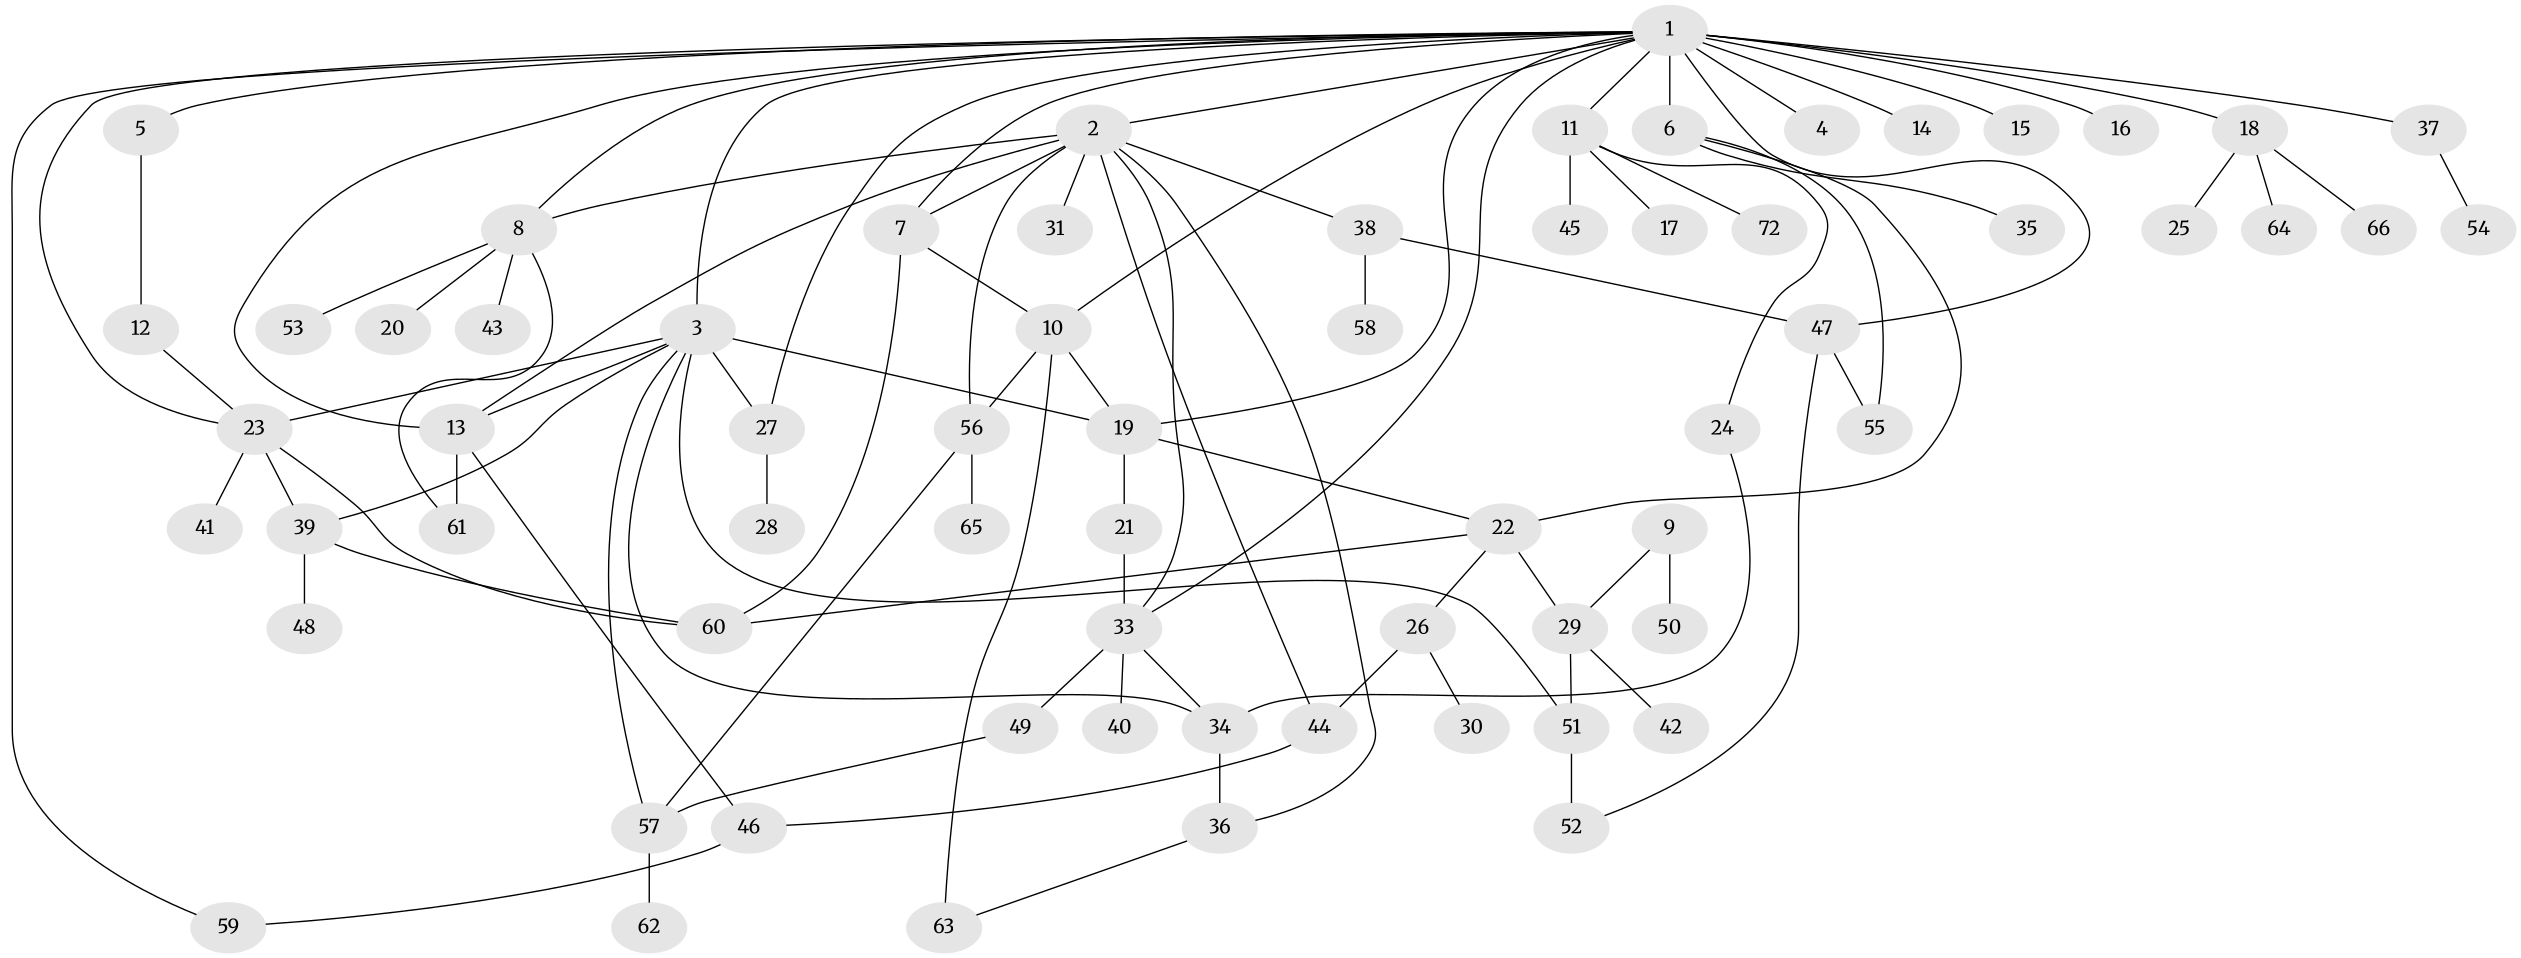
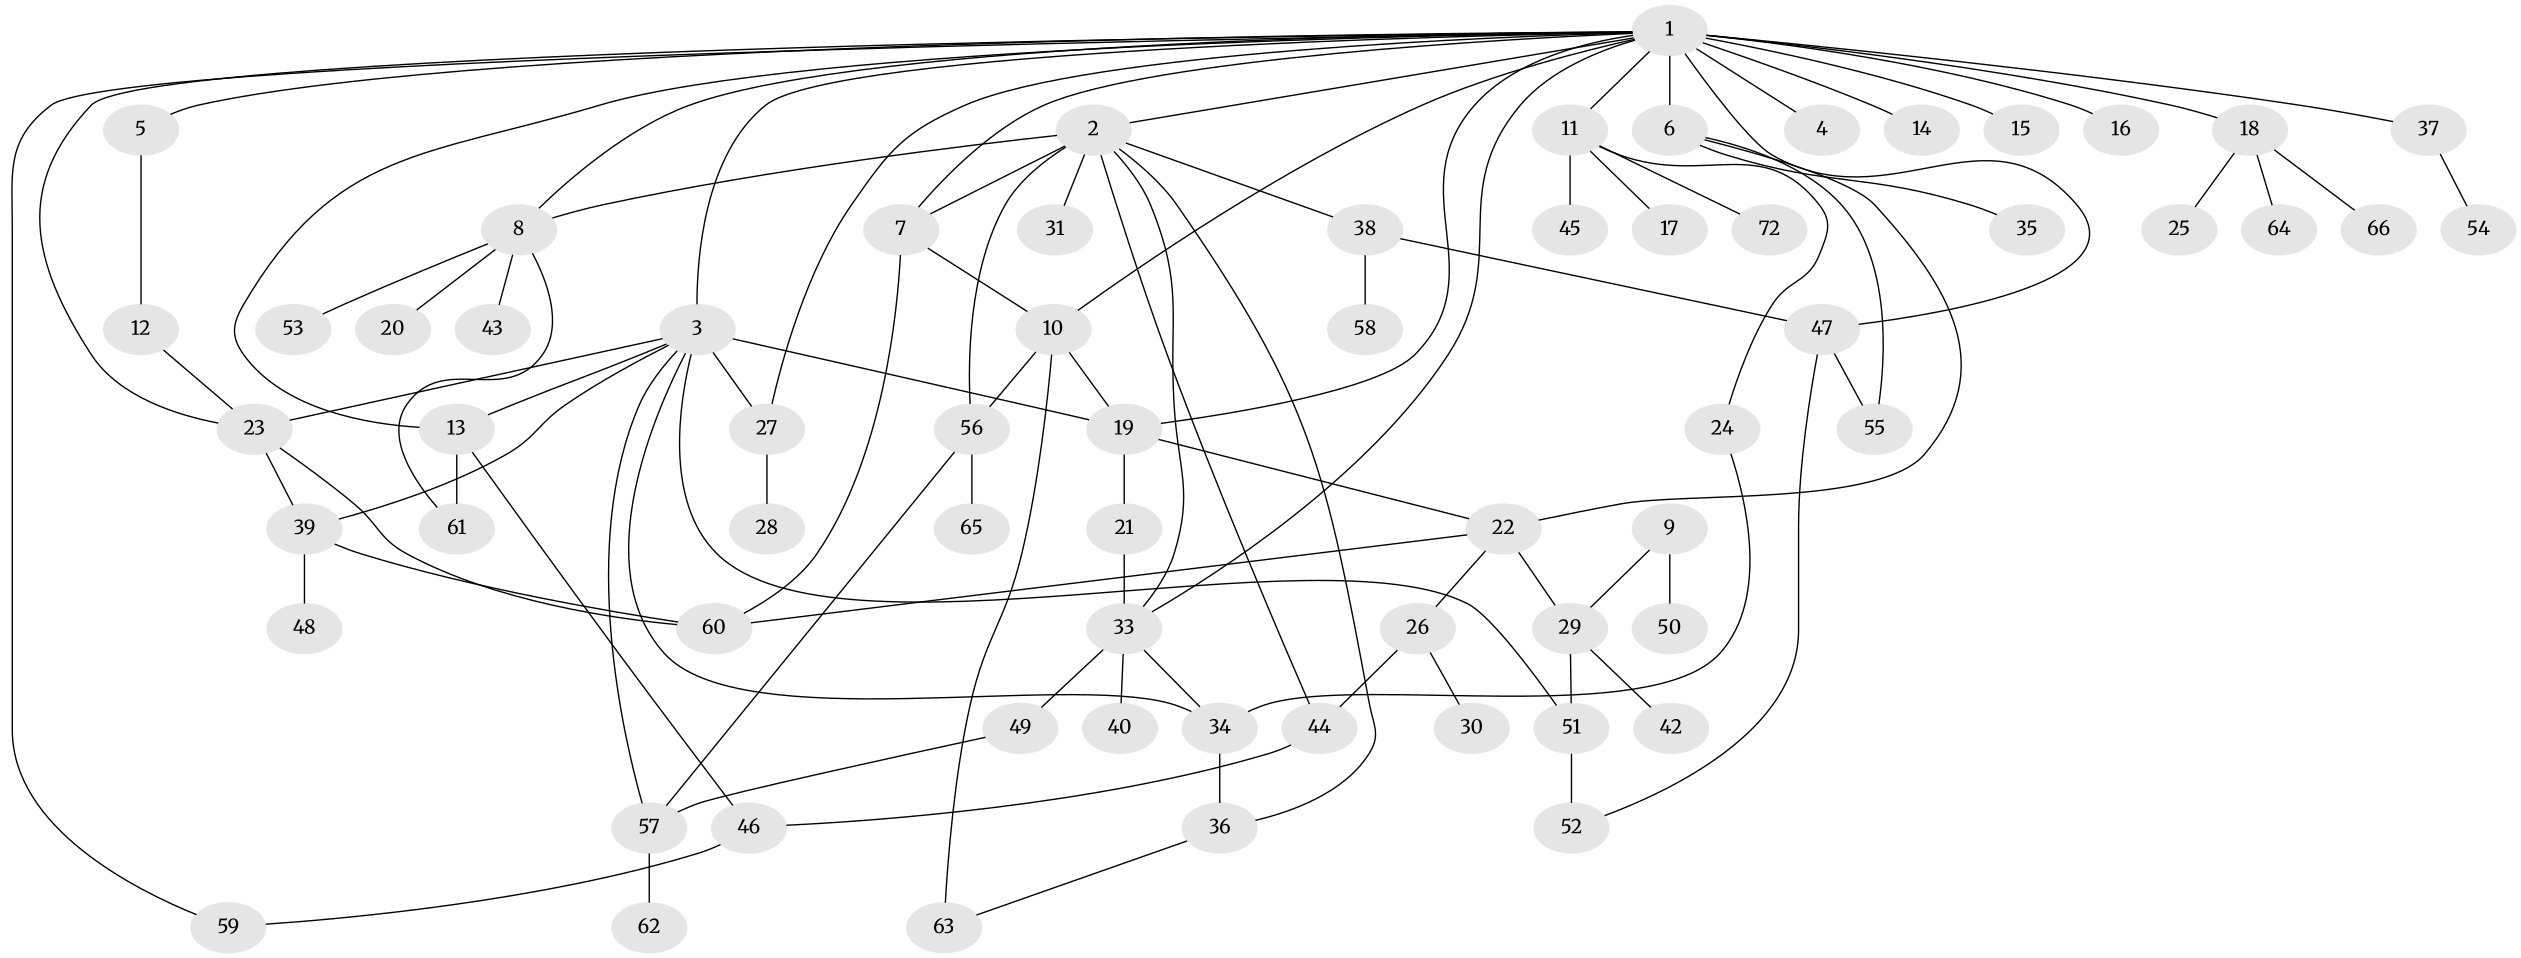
(757, 245) -> none
(205, 529) -> none
